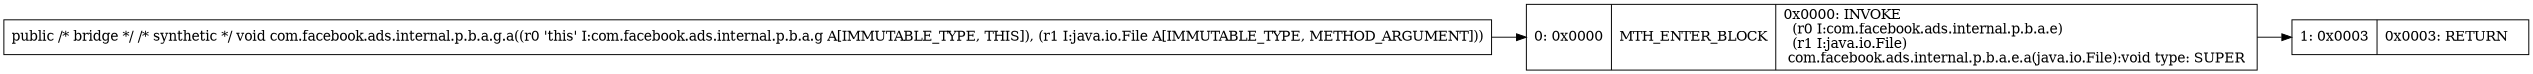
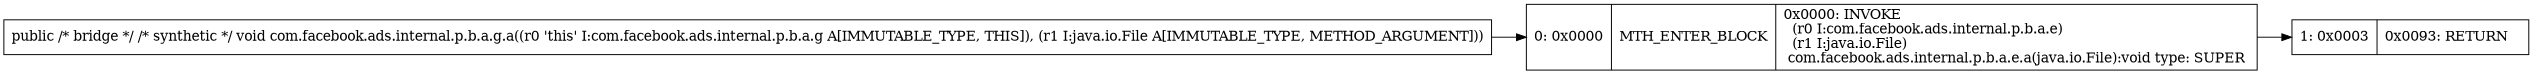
(2453, 37) -> (2453, 37)
